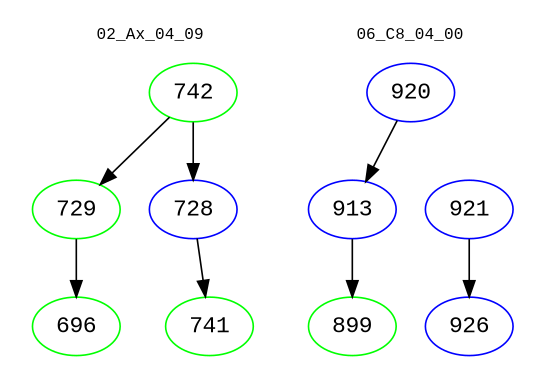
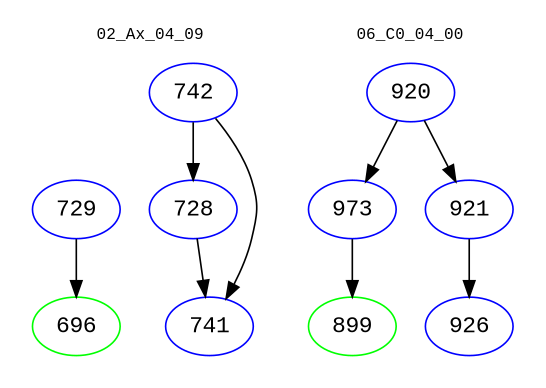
(411, 35) -> (411, 35)
(193, 93) -> (193, 93)
none -> (436, 144)
(141, 145) -> (256, 198)
(76, 209) -> (76, 209)
(352, 209) -> (352, 209)
(209, 326) -> (209, 326)
